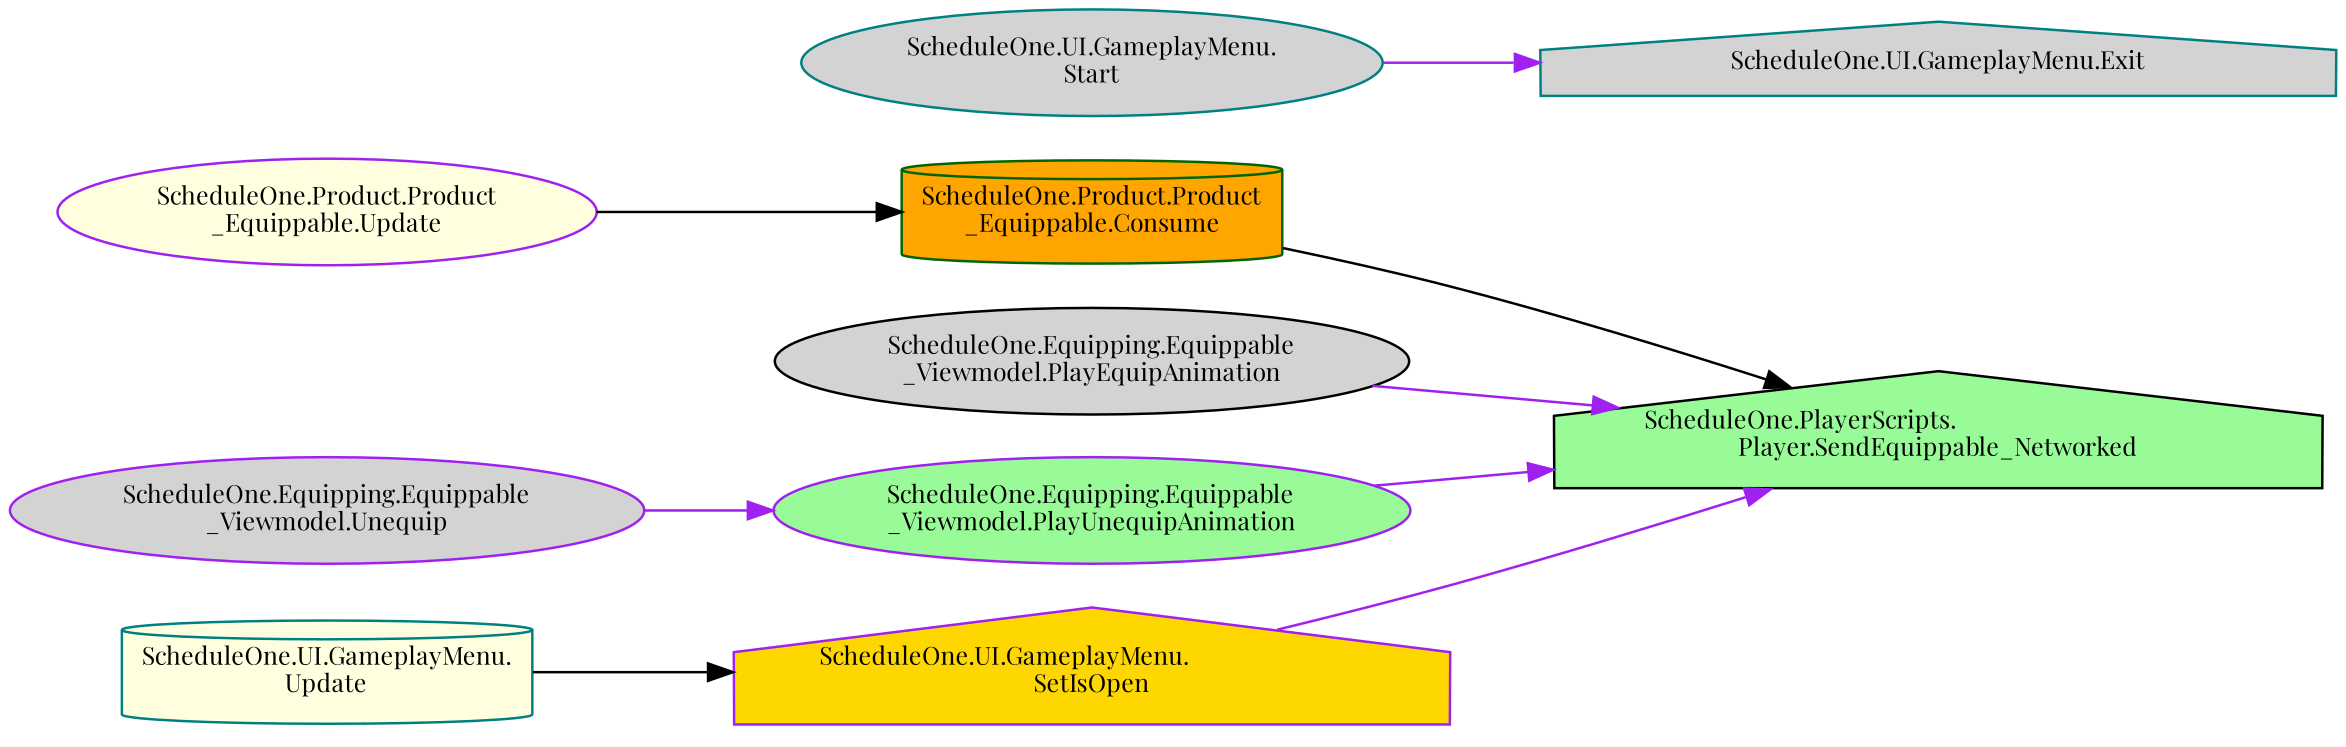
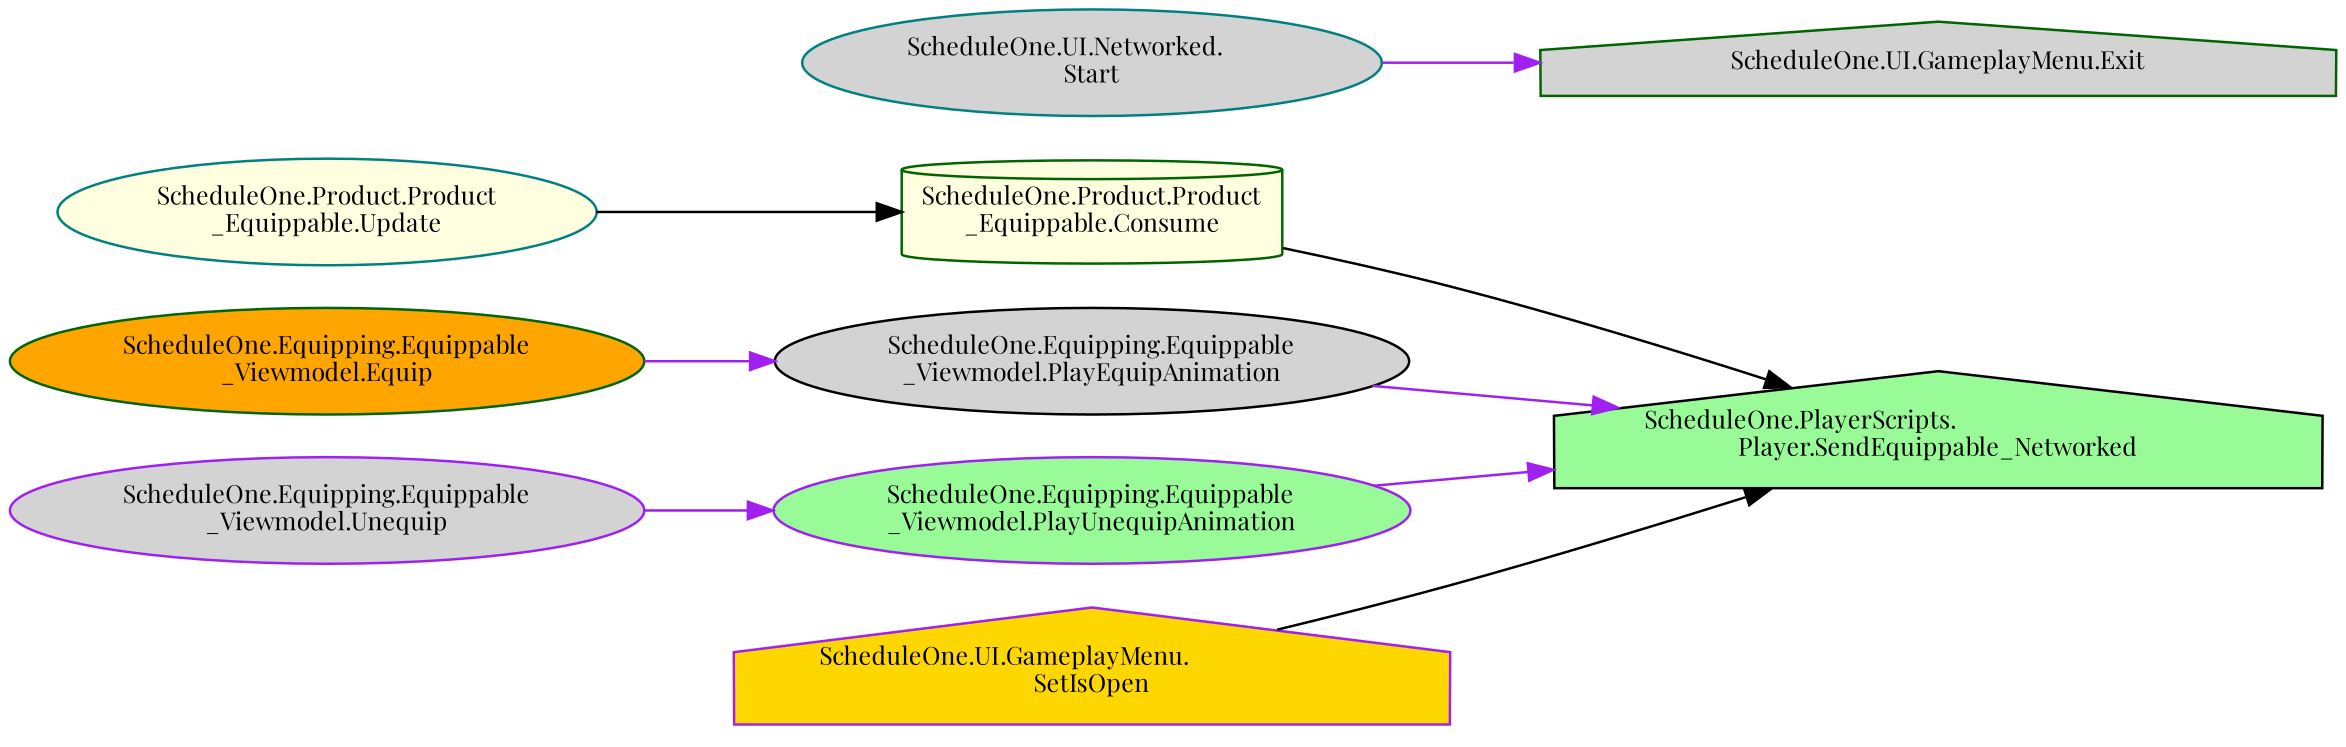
(1092, 63) -> (1092, 63)
(1938, 63) -> (1938, 63)
(327, 212) -> (327, 212)
(1092, 212) -> (1092, 212)
none -> (327, 361)
(1513, 568) -> (1513, 568)
(327, 672) -> none
